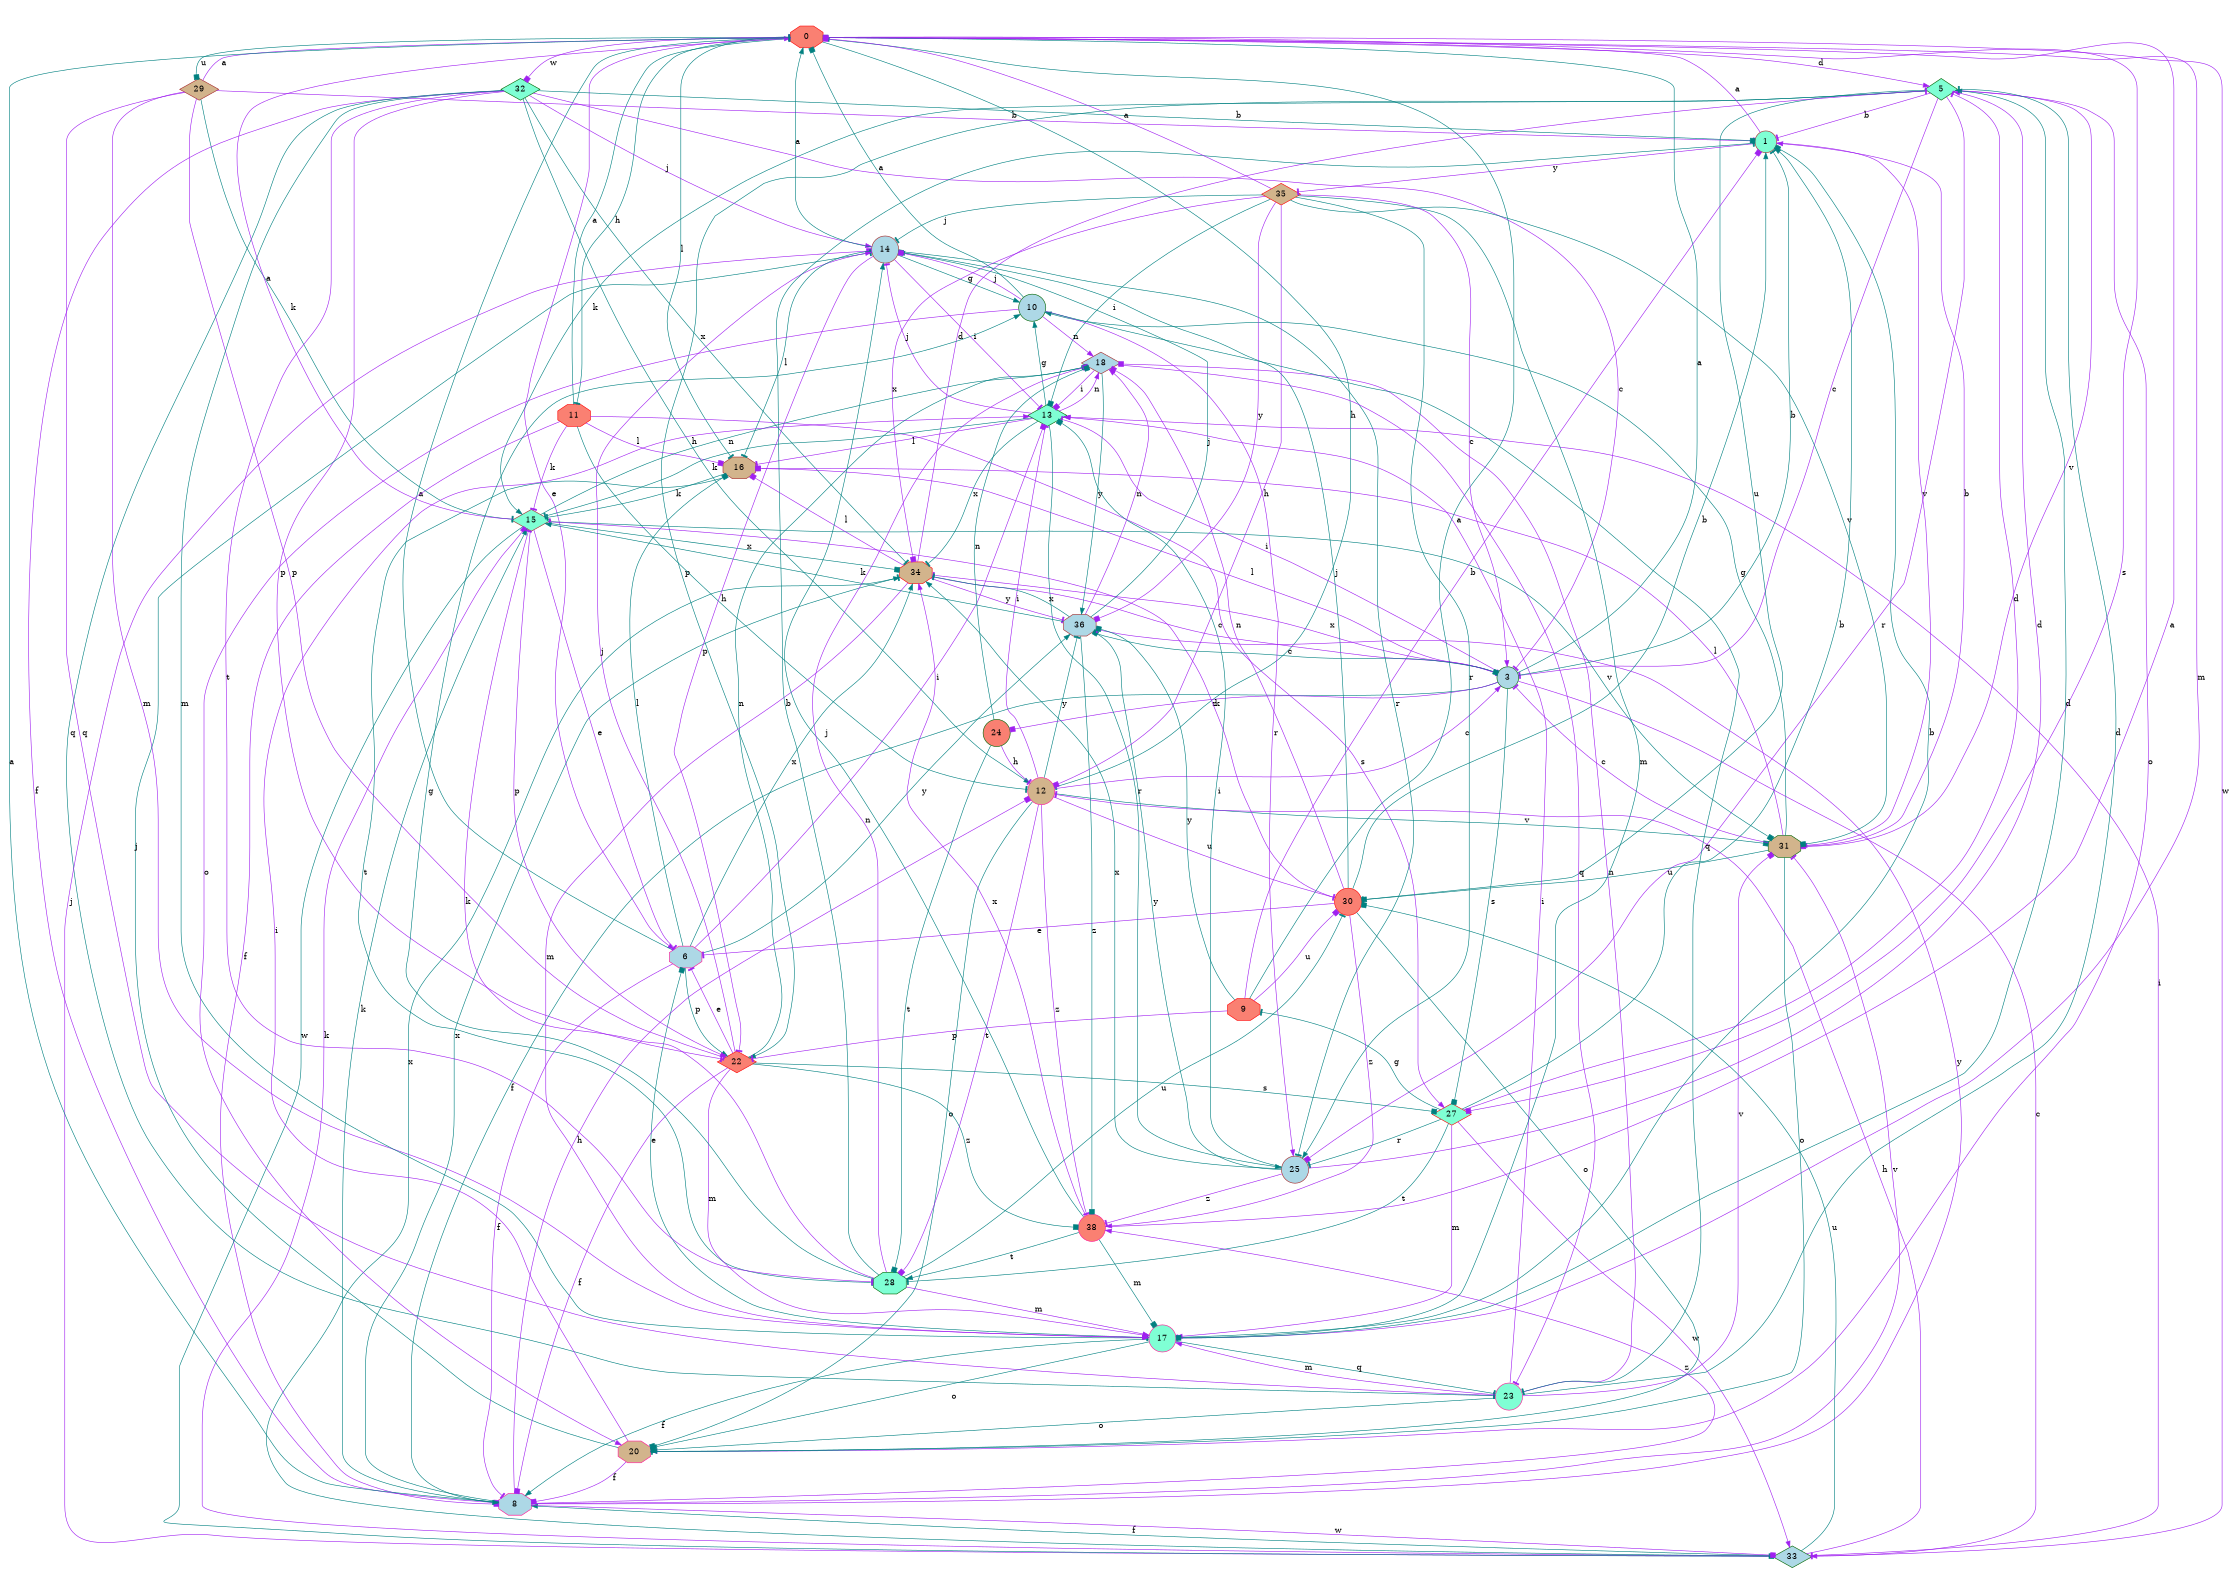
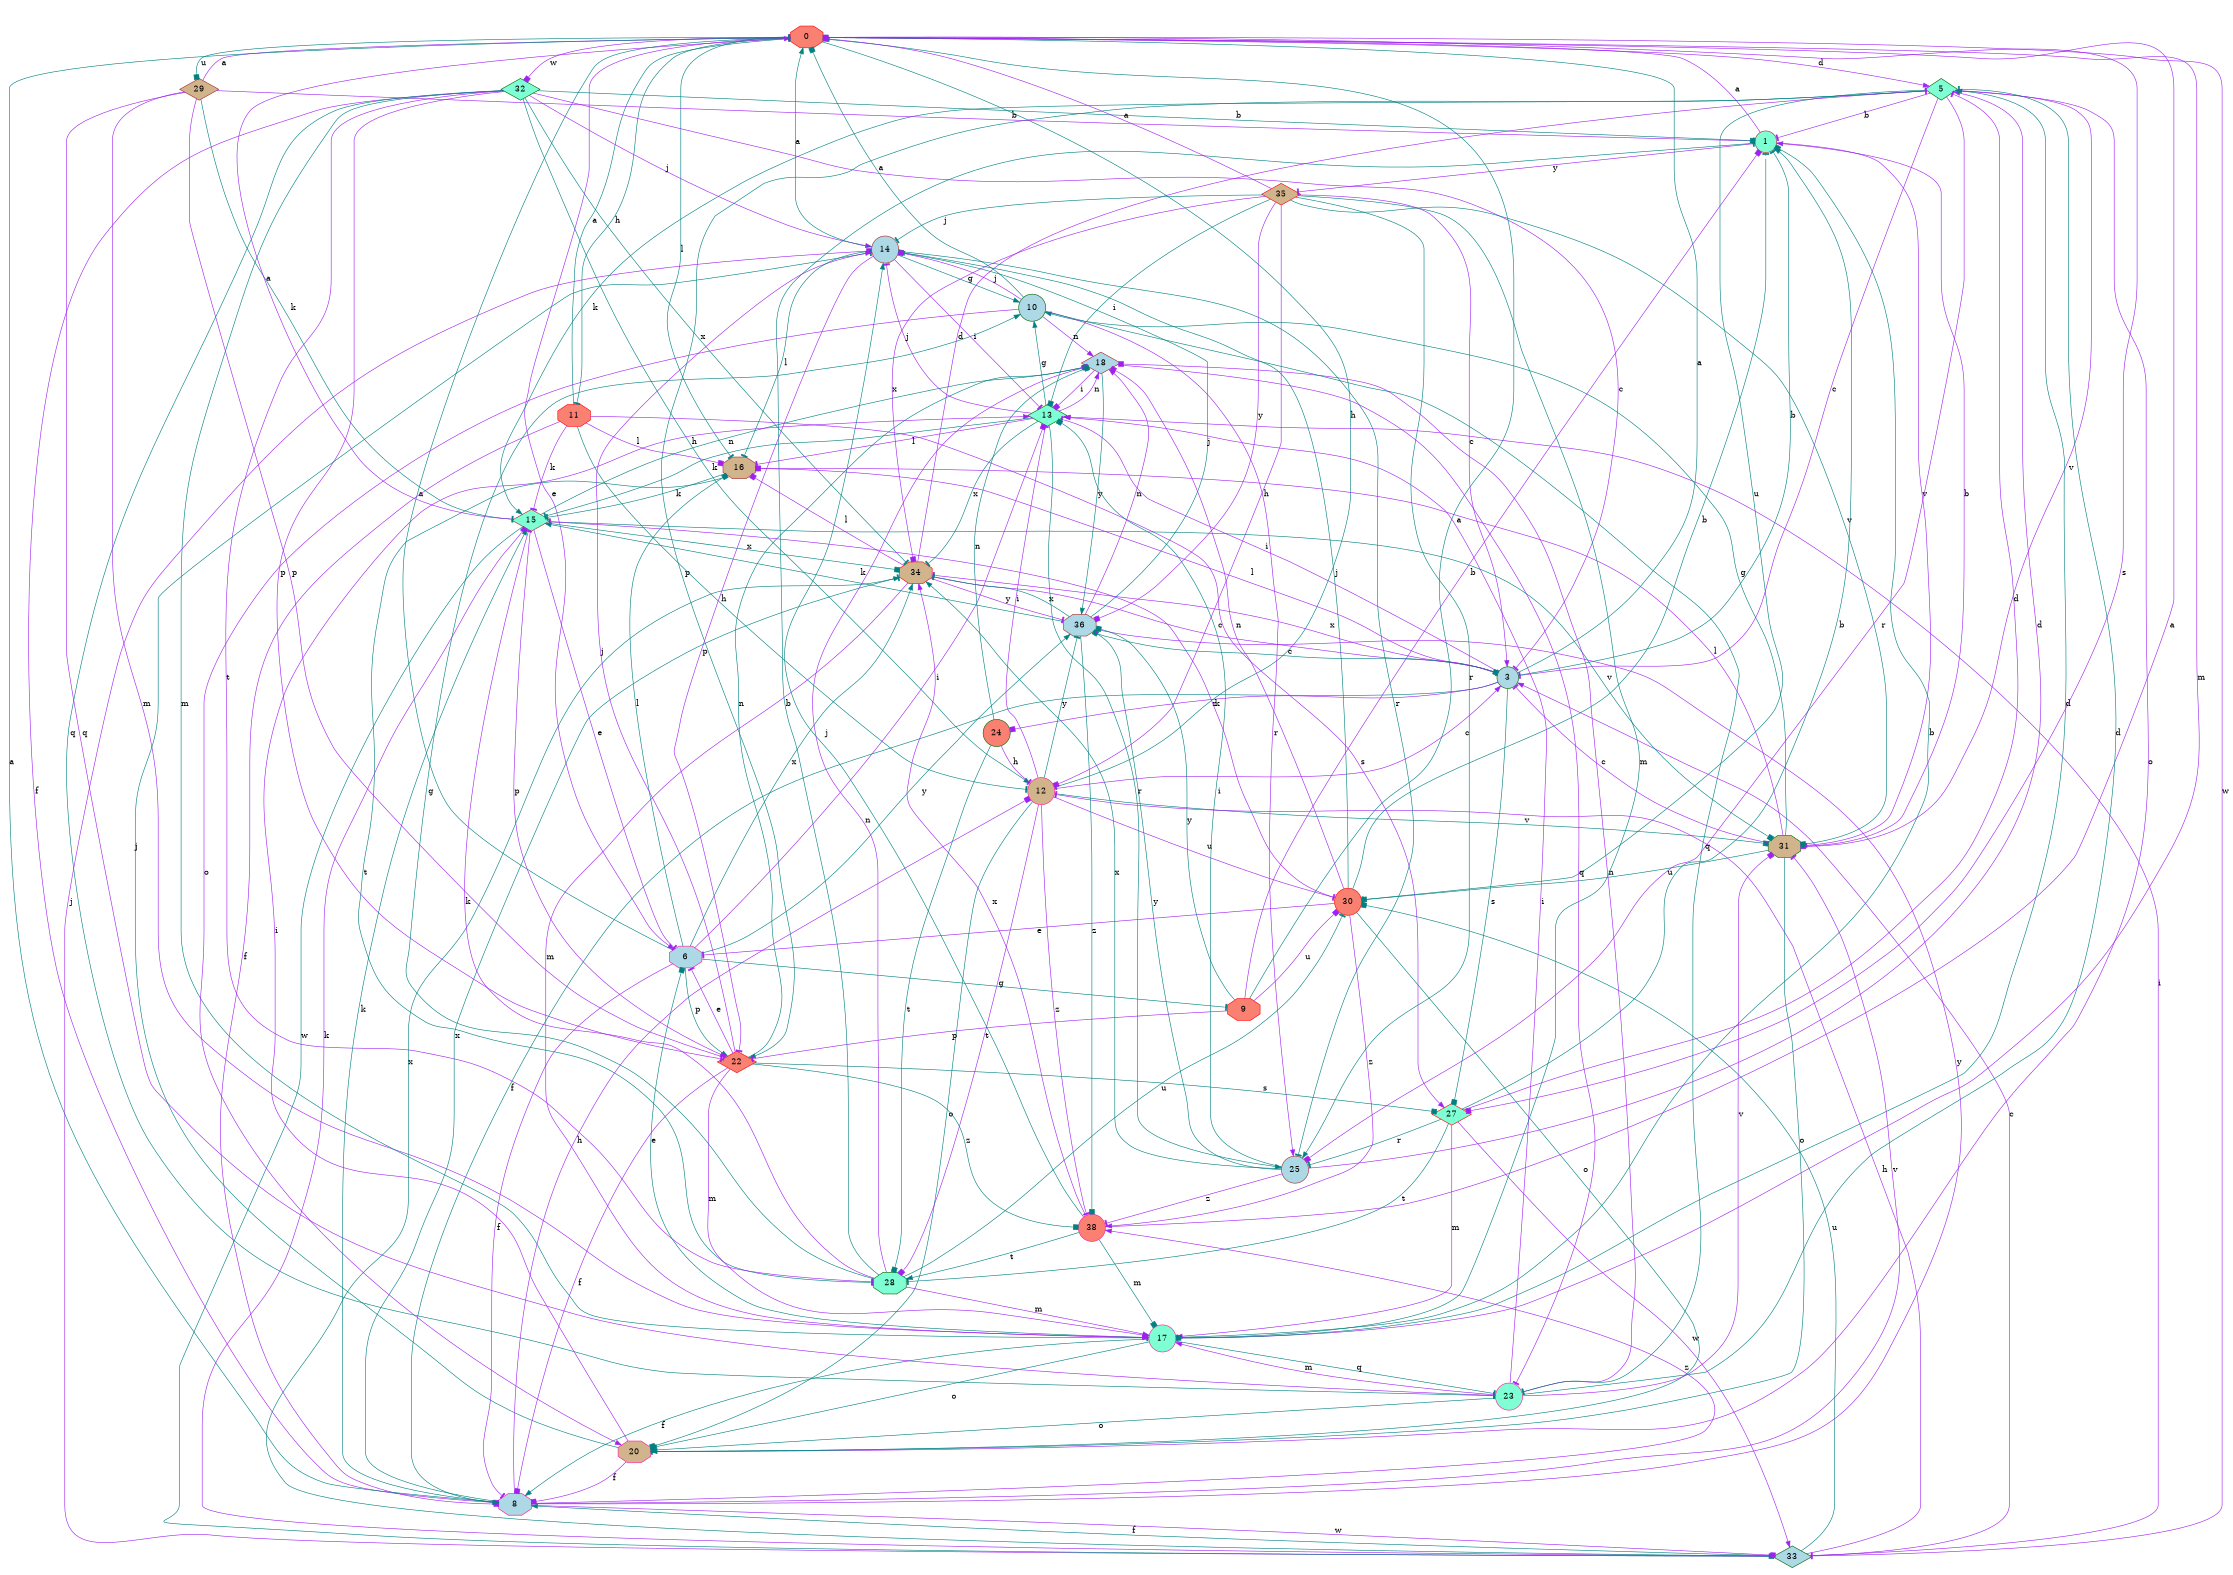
(1670, 598) -> (1670, 598)
(1358, 1041) -> (950, 982)
(2034, 1062) -> (1998, 1085)
